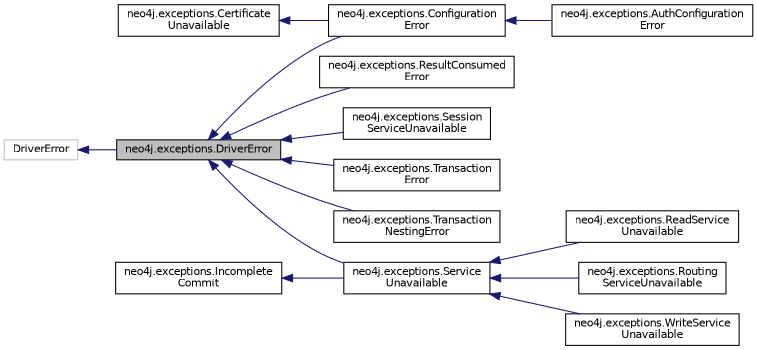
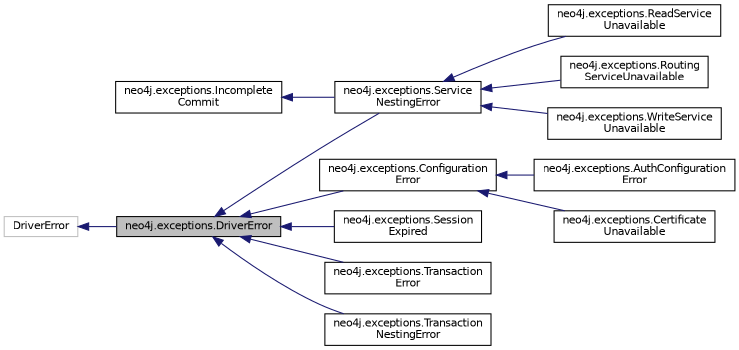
(309, 21) -> (527, 202)
(417, 72) -> none
(417, 124) -> (408, 227)
(417, 278) -> (408, 97)
